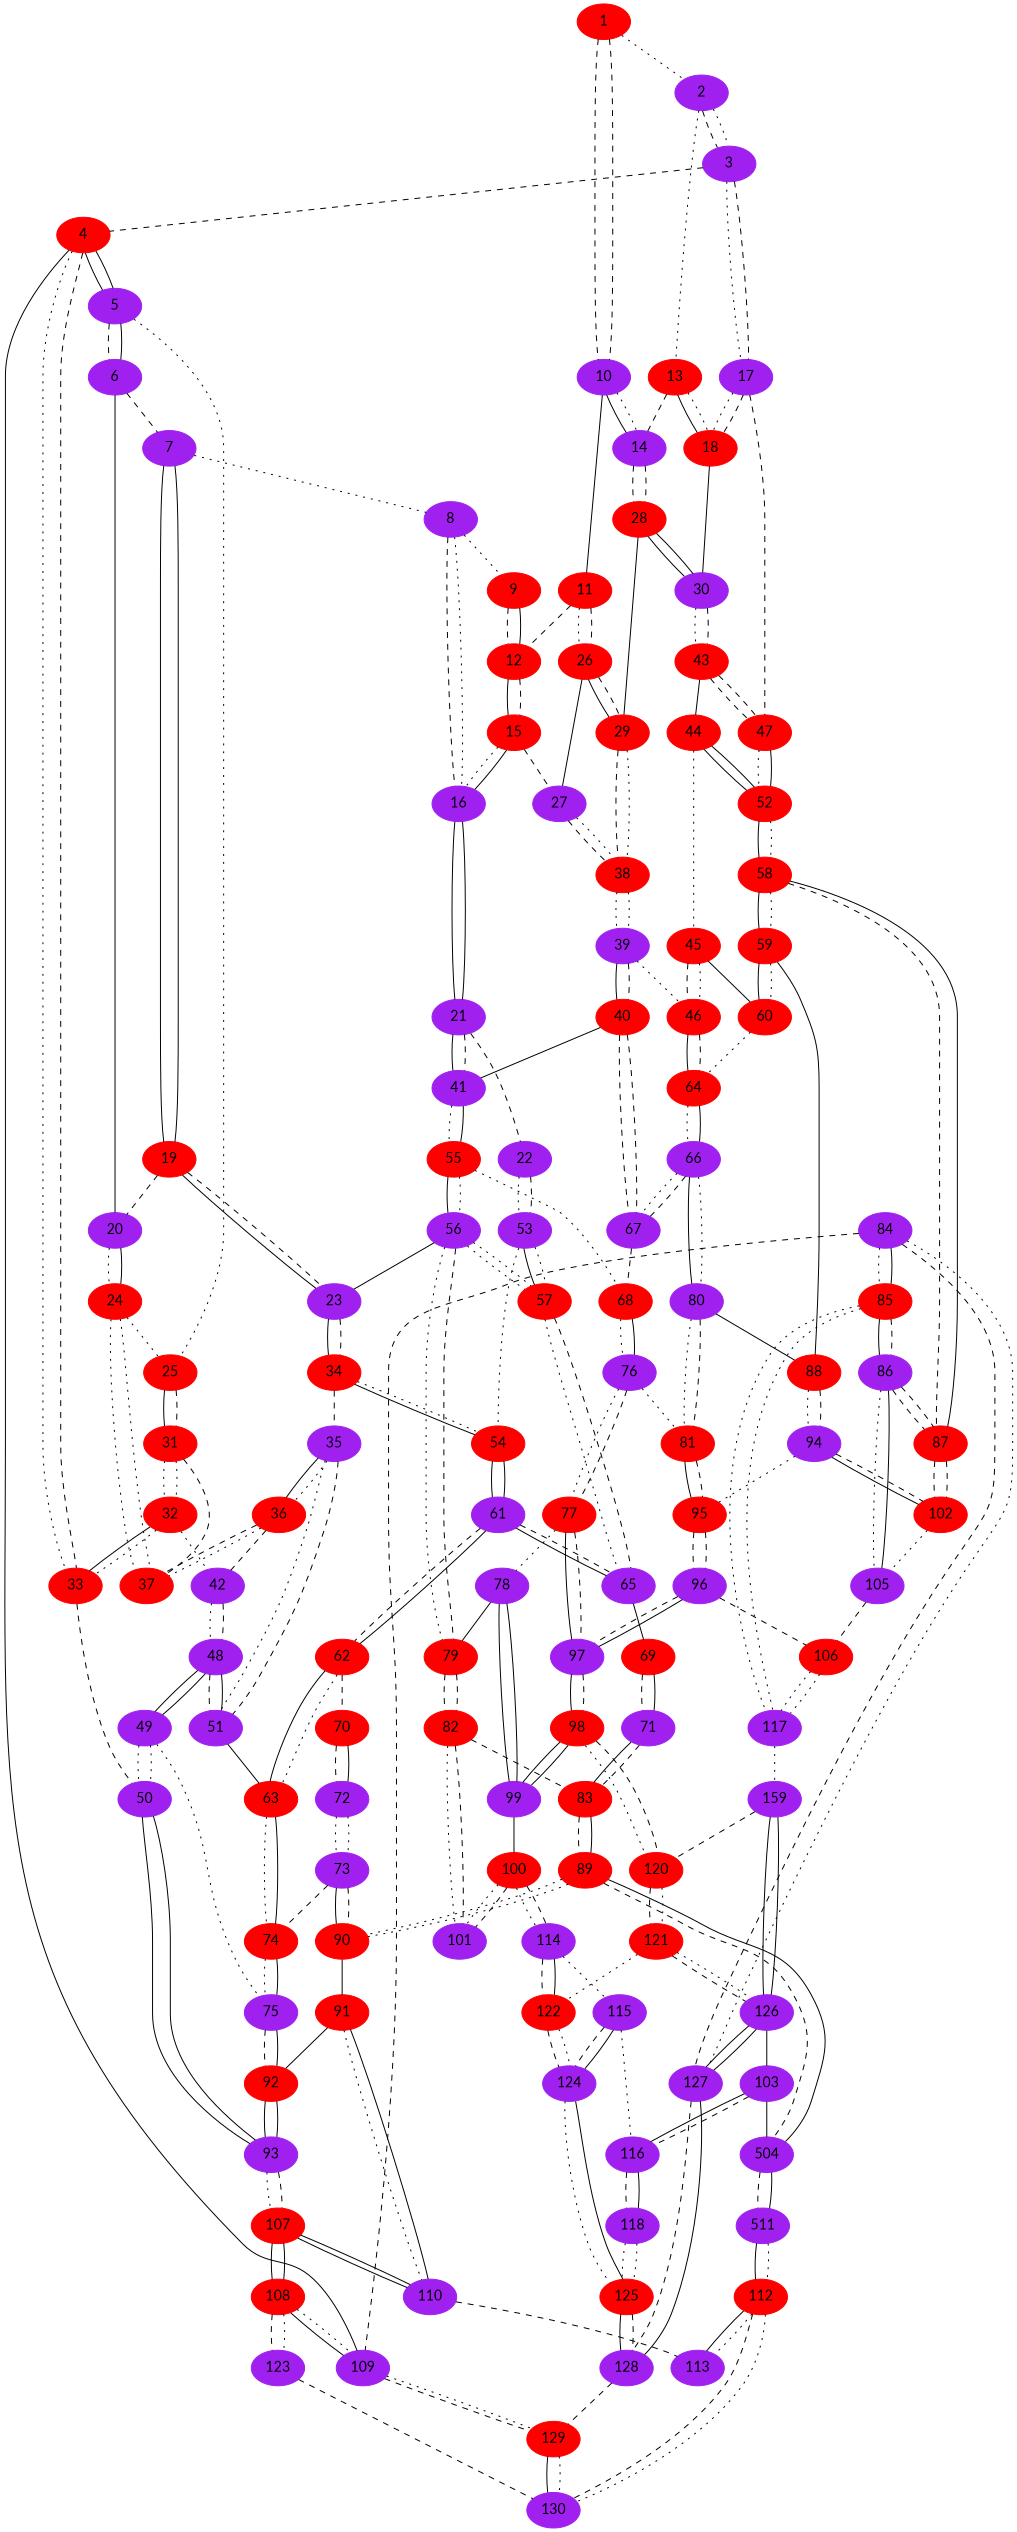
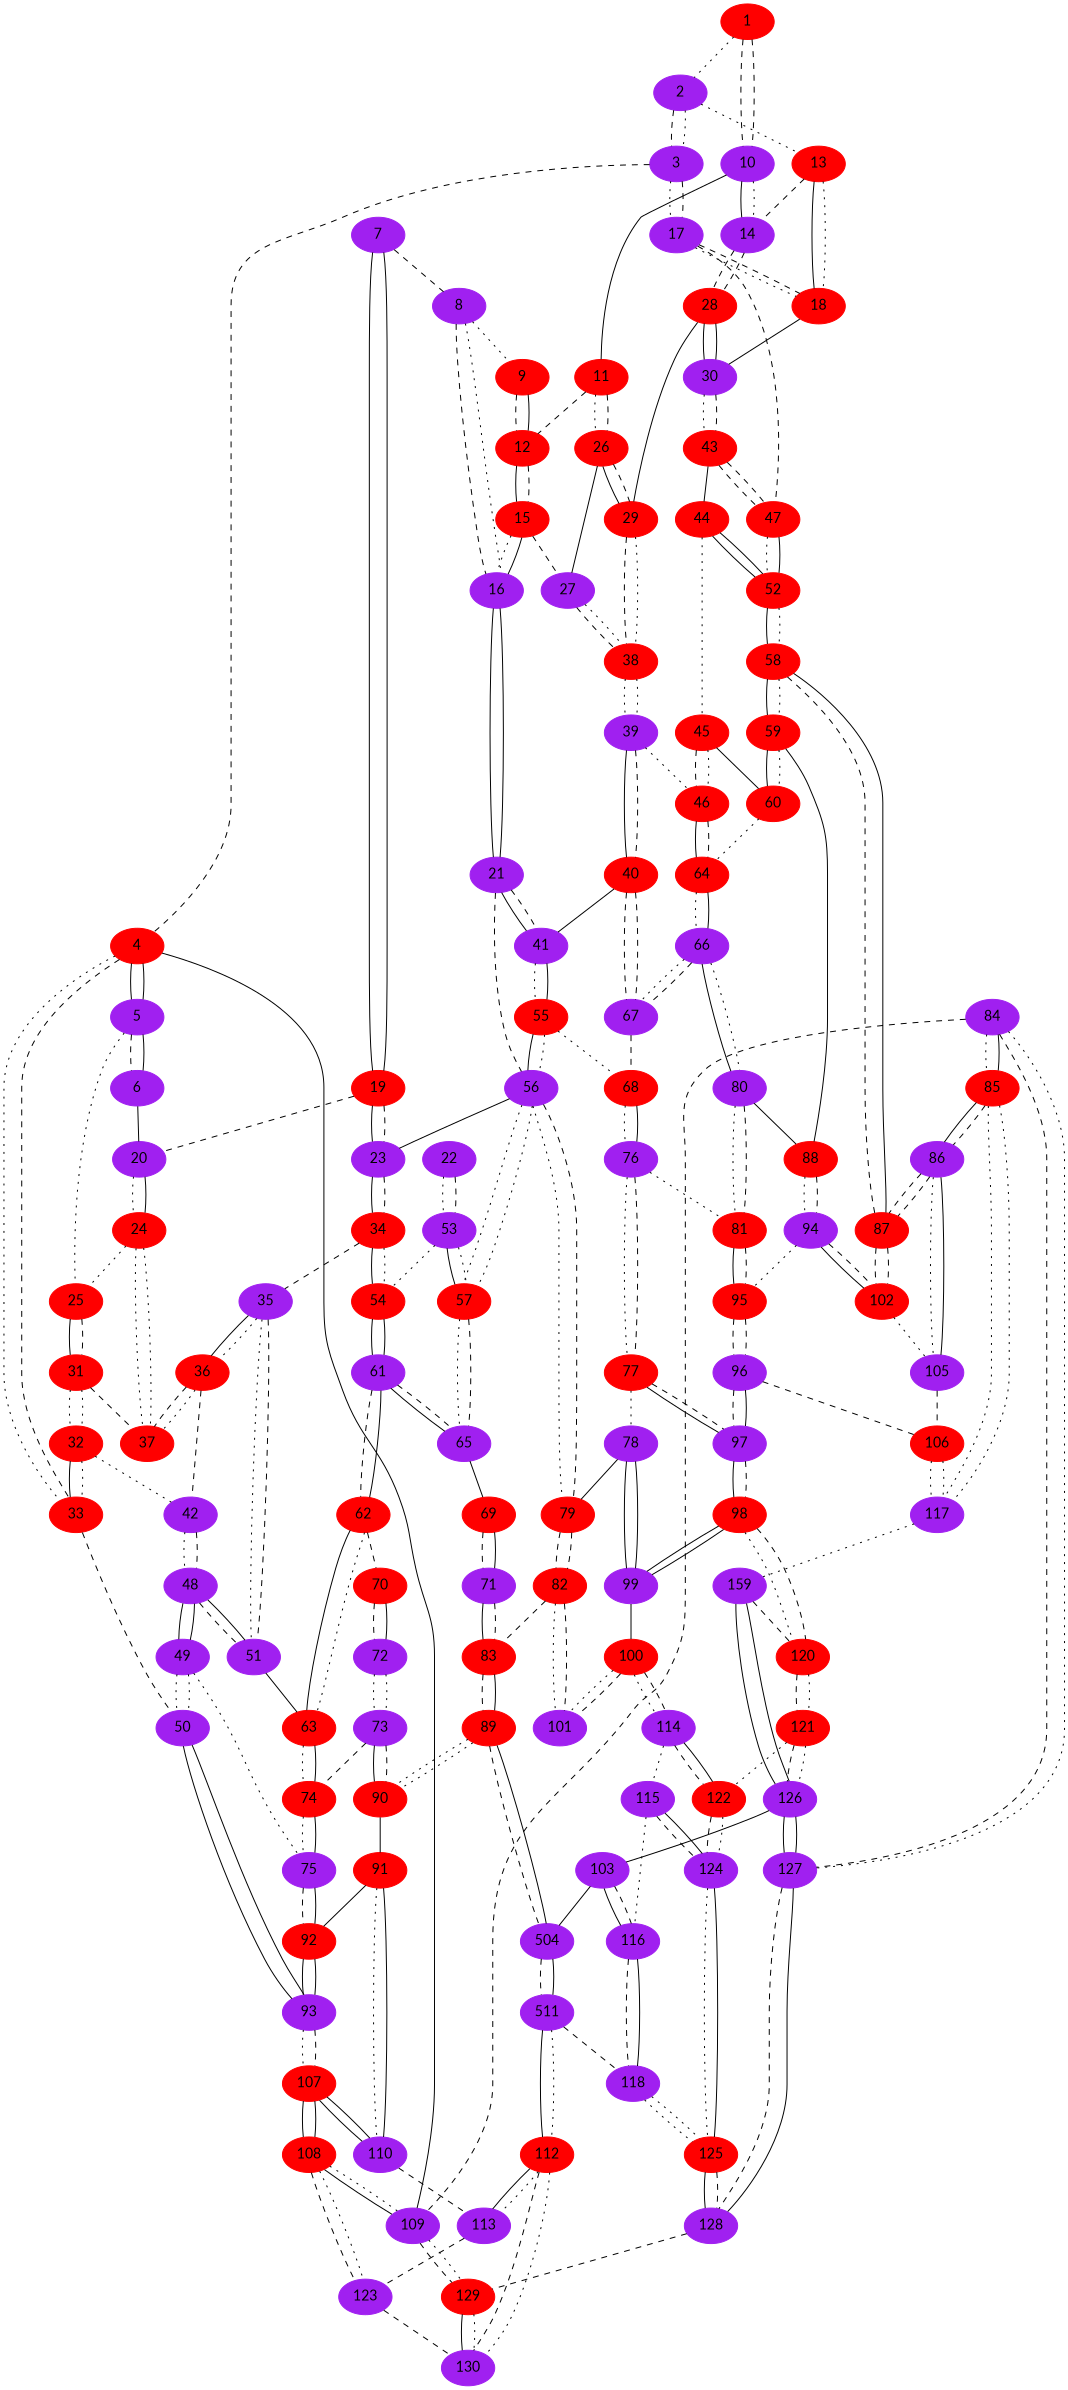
(142, 413) -> none
(310, 484) -> (419, 271)
(501, 1085) -> (497, 984)
none -> (590, 2048)
none -> (425, 2261)
